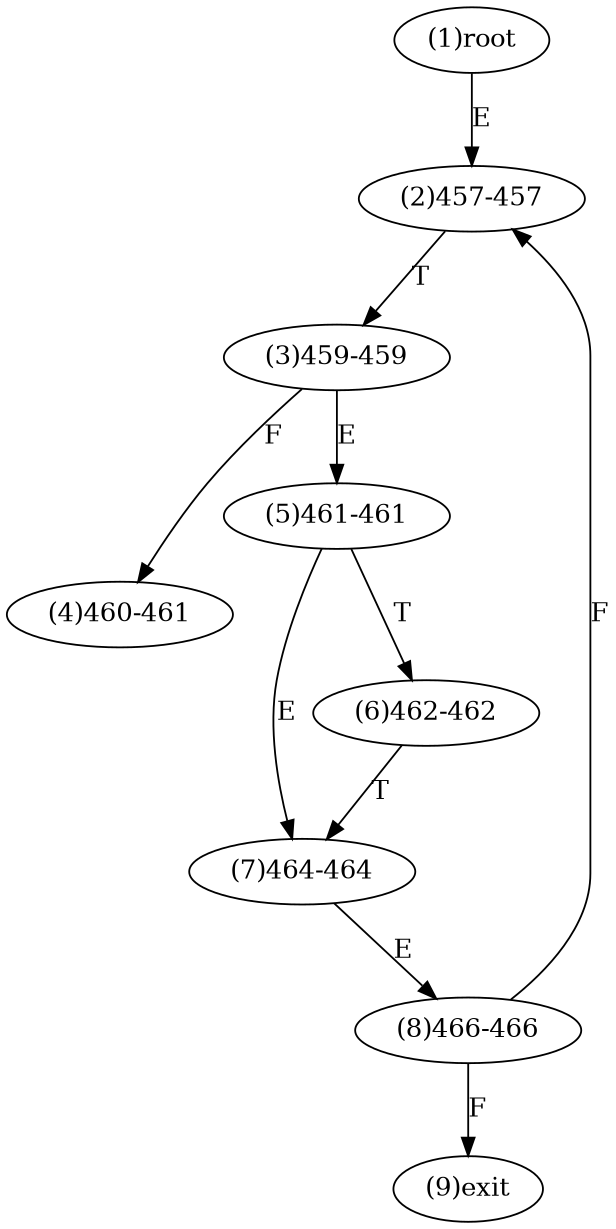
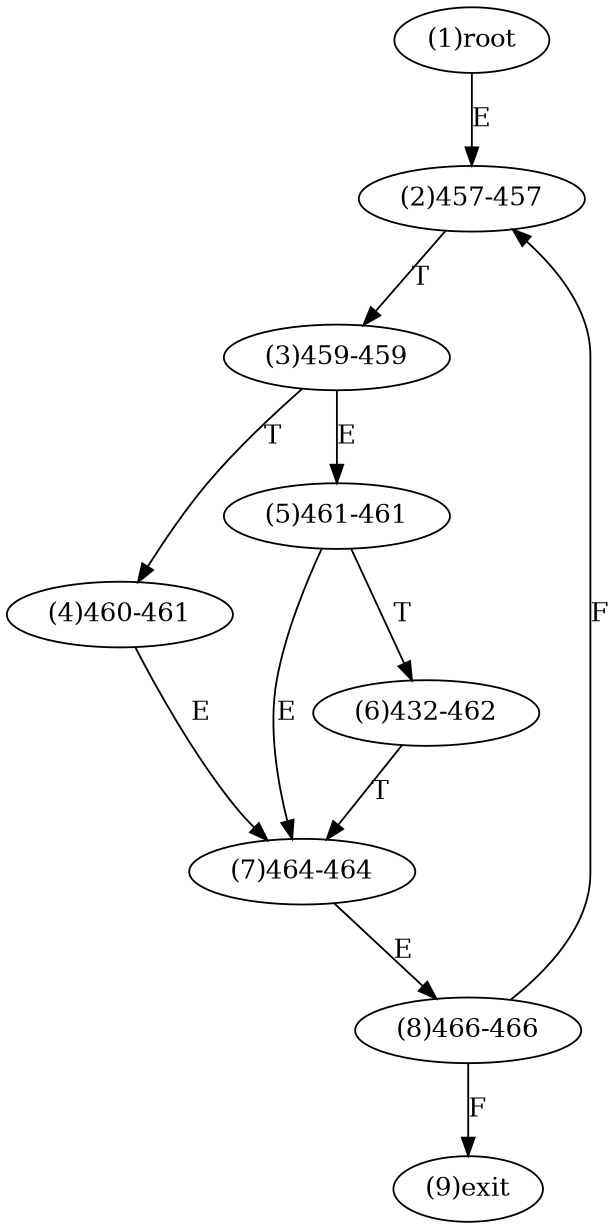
(273, 437) -> (273, 437)
(426, 713) -> (426, 713)
none -> (189, 742)
